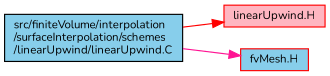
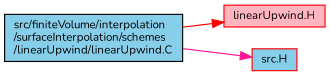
(275, 60) -> (275, 60)
